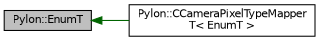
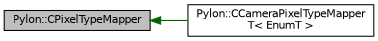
(48, 20) -> (77, 20)
